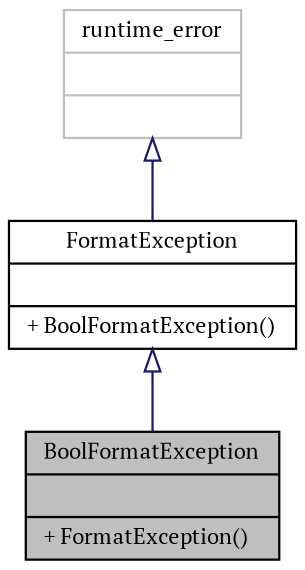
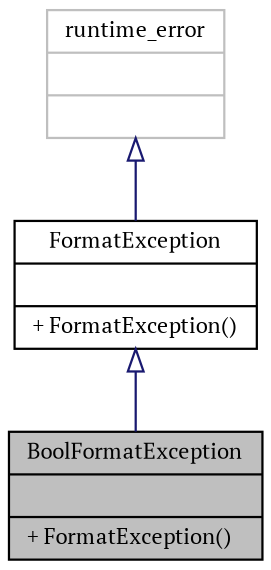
(153, 326) -> (136, 326)
